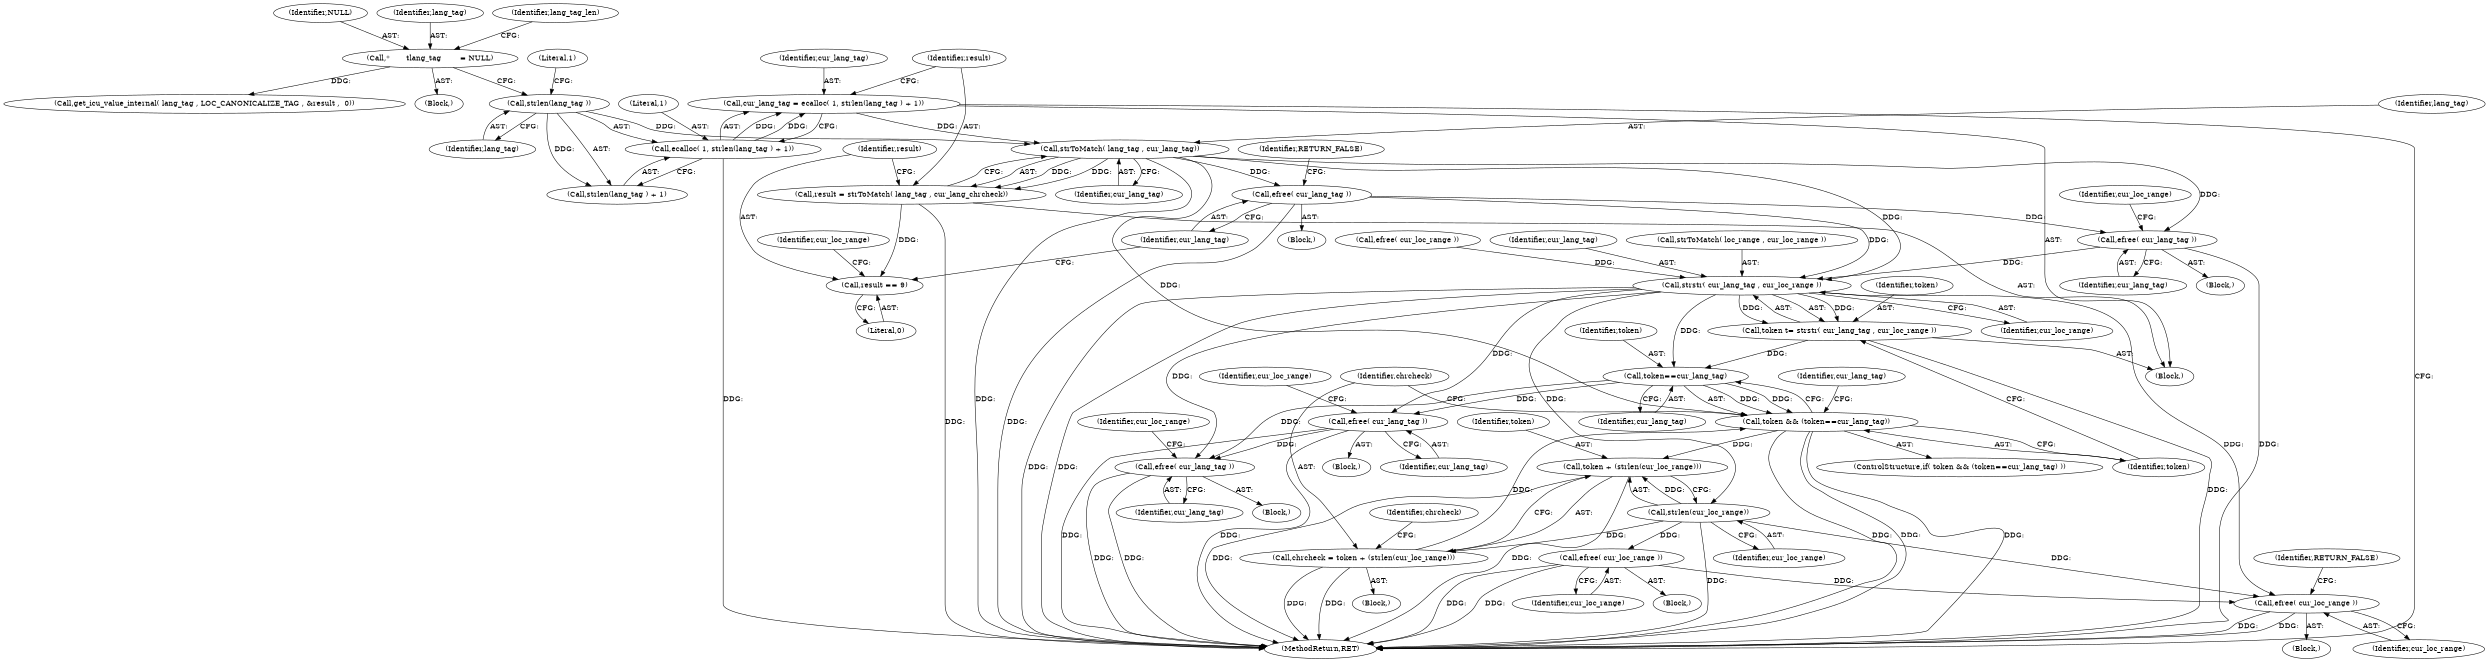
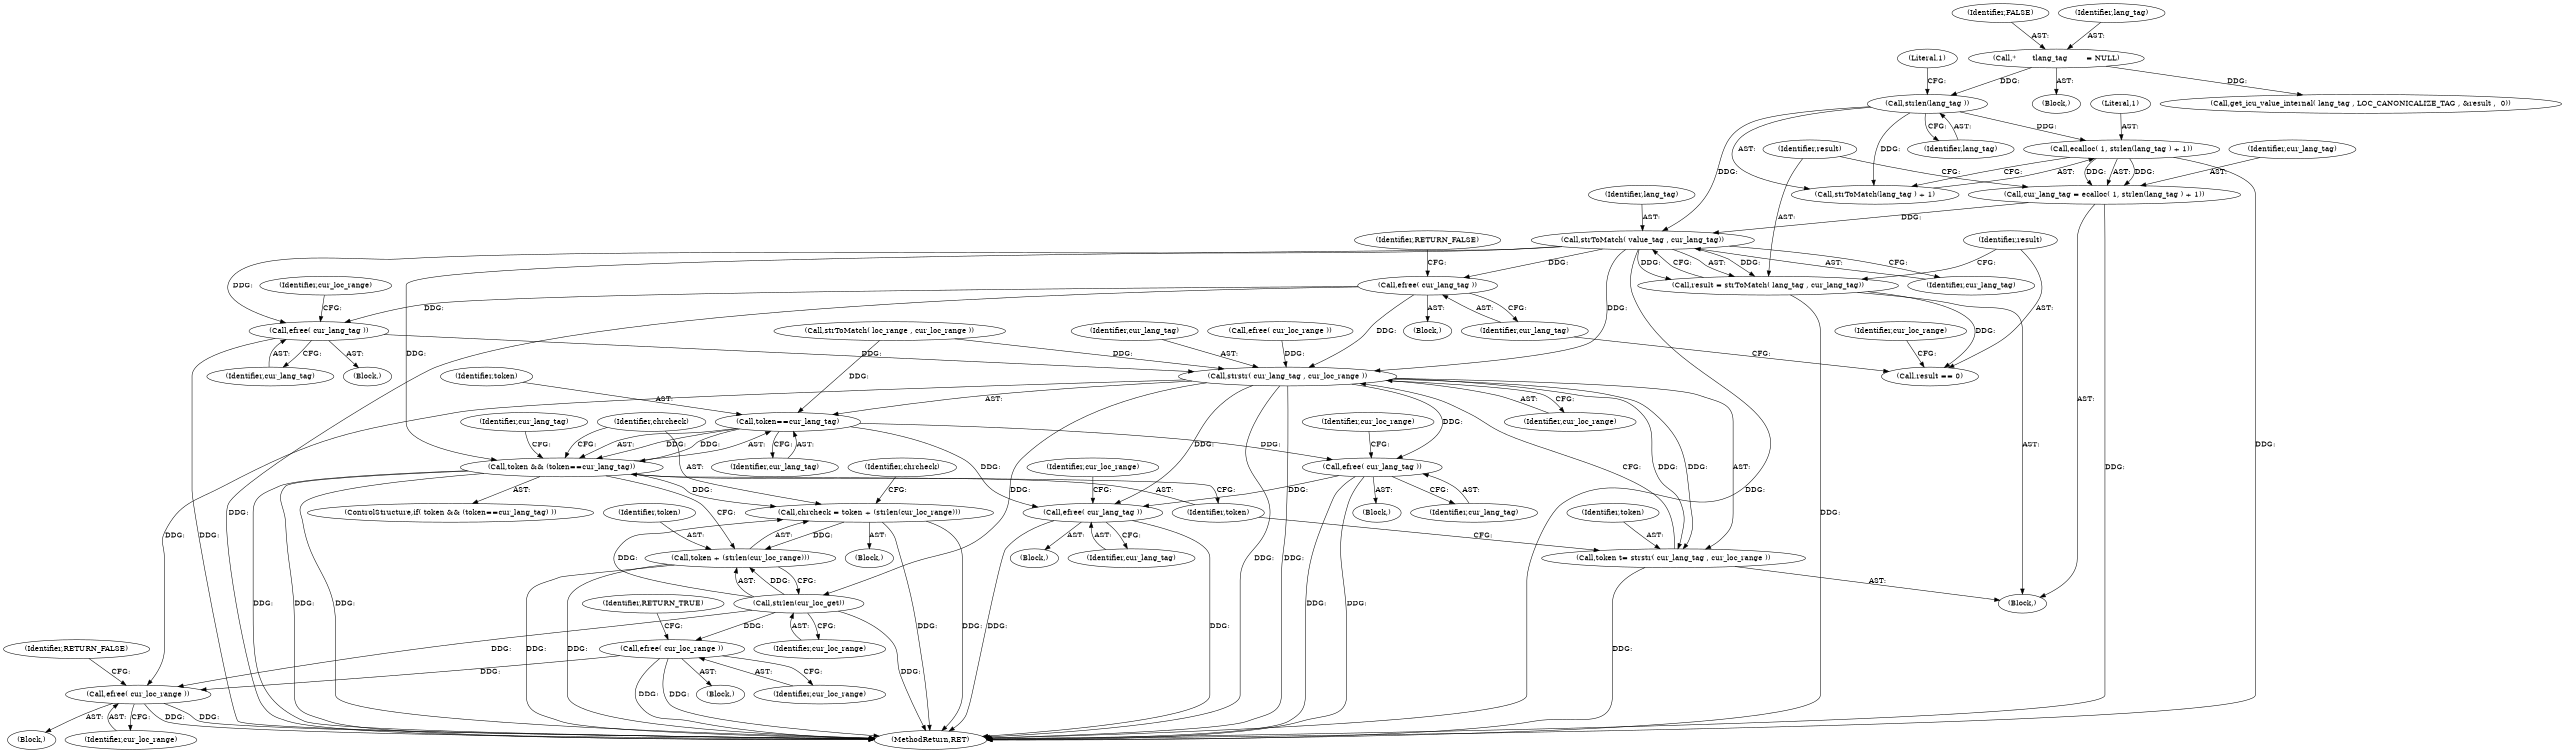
(321, 13) -> (2000, 13)
(556, 13) -> none
(508, 81) -> (2011, 81)
(623, 127) -> (2048, 127)
(808, 133) -> none
(1120, 149) -> (1643, 240)
(617, 195) -> (1875, 195)
(902, 195) -> (1768, 286)
(1752, 263) -> (1124, 354)
(875, 286) -> (1930, 377)
(1785, 308) -> (1633, 467)
(886, 331) -> none
(1692, 331) -> (995, 399)
(1759, 353) -> (841, 375)
(2425, 377) -> (2116, 467)
(1816, 399) -> (758, 445)
(1548, 445) -> (700, 496)
(1744, 445) -> (728, 513)
(1545, 513) -> (824, 536)
(1699, 513) -> (799, 604)
none -> (653, 604)
